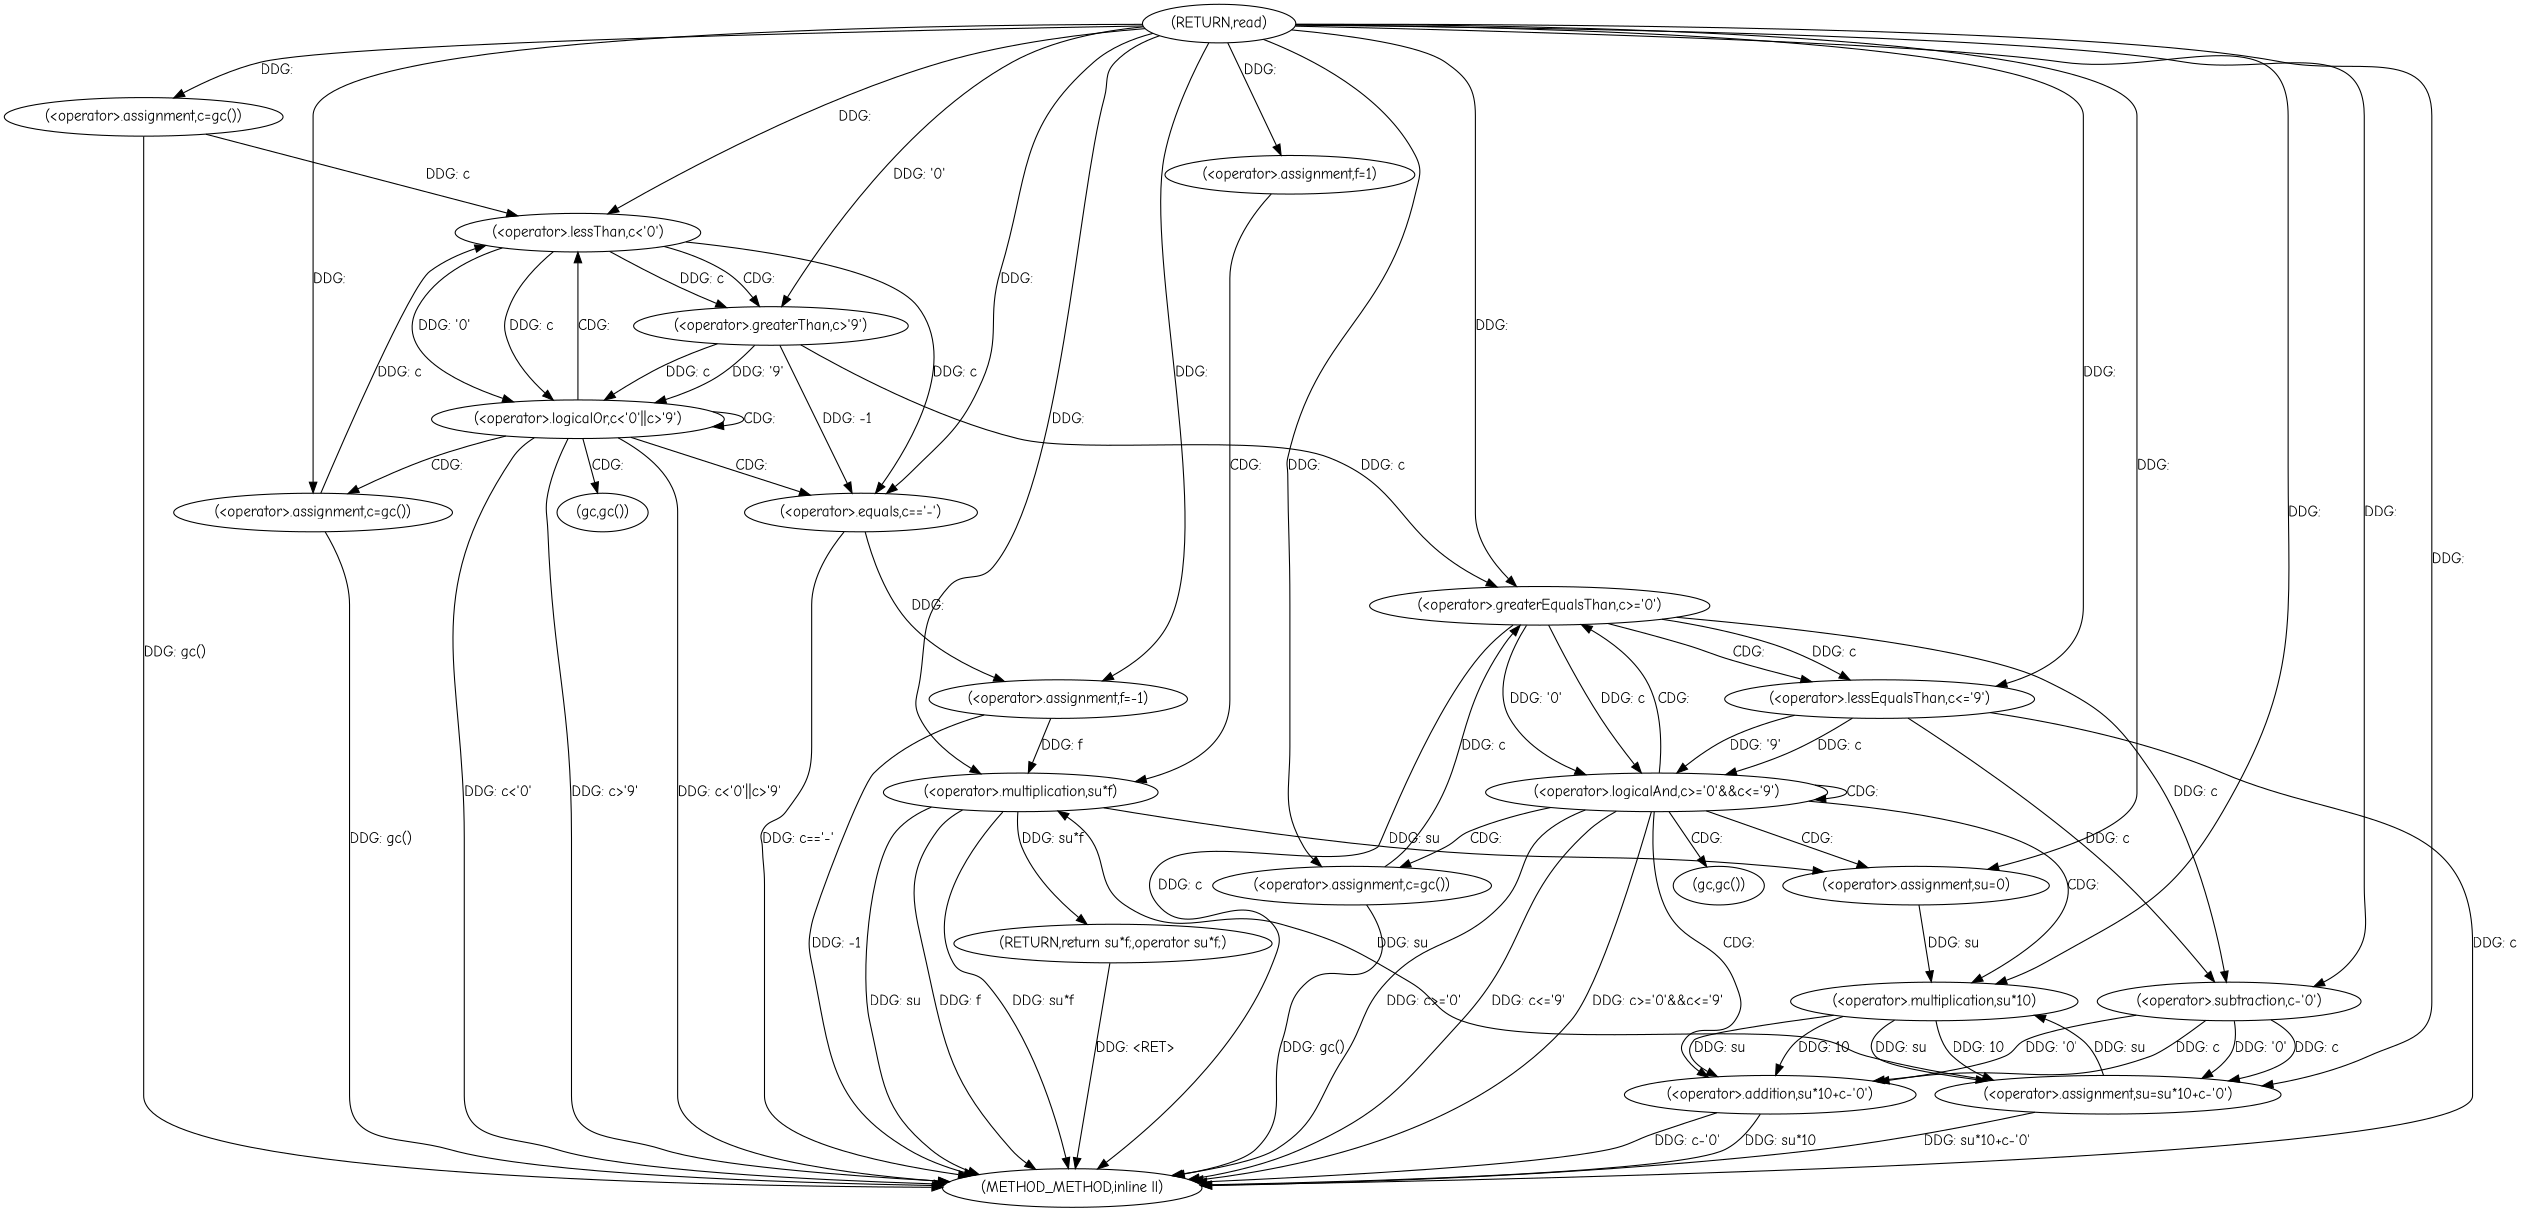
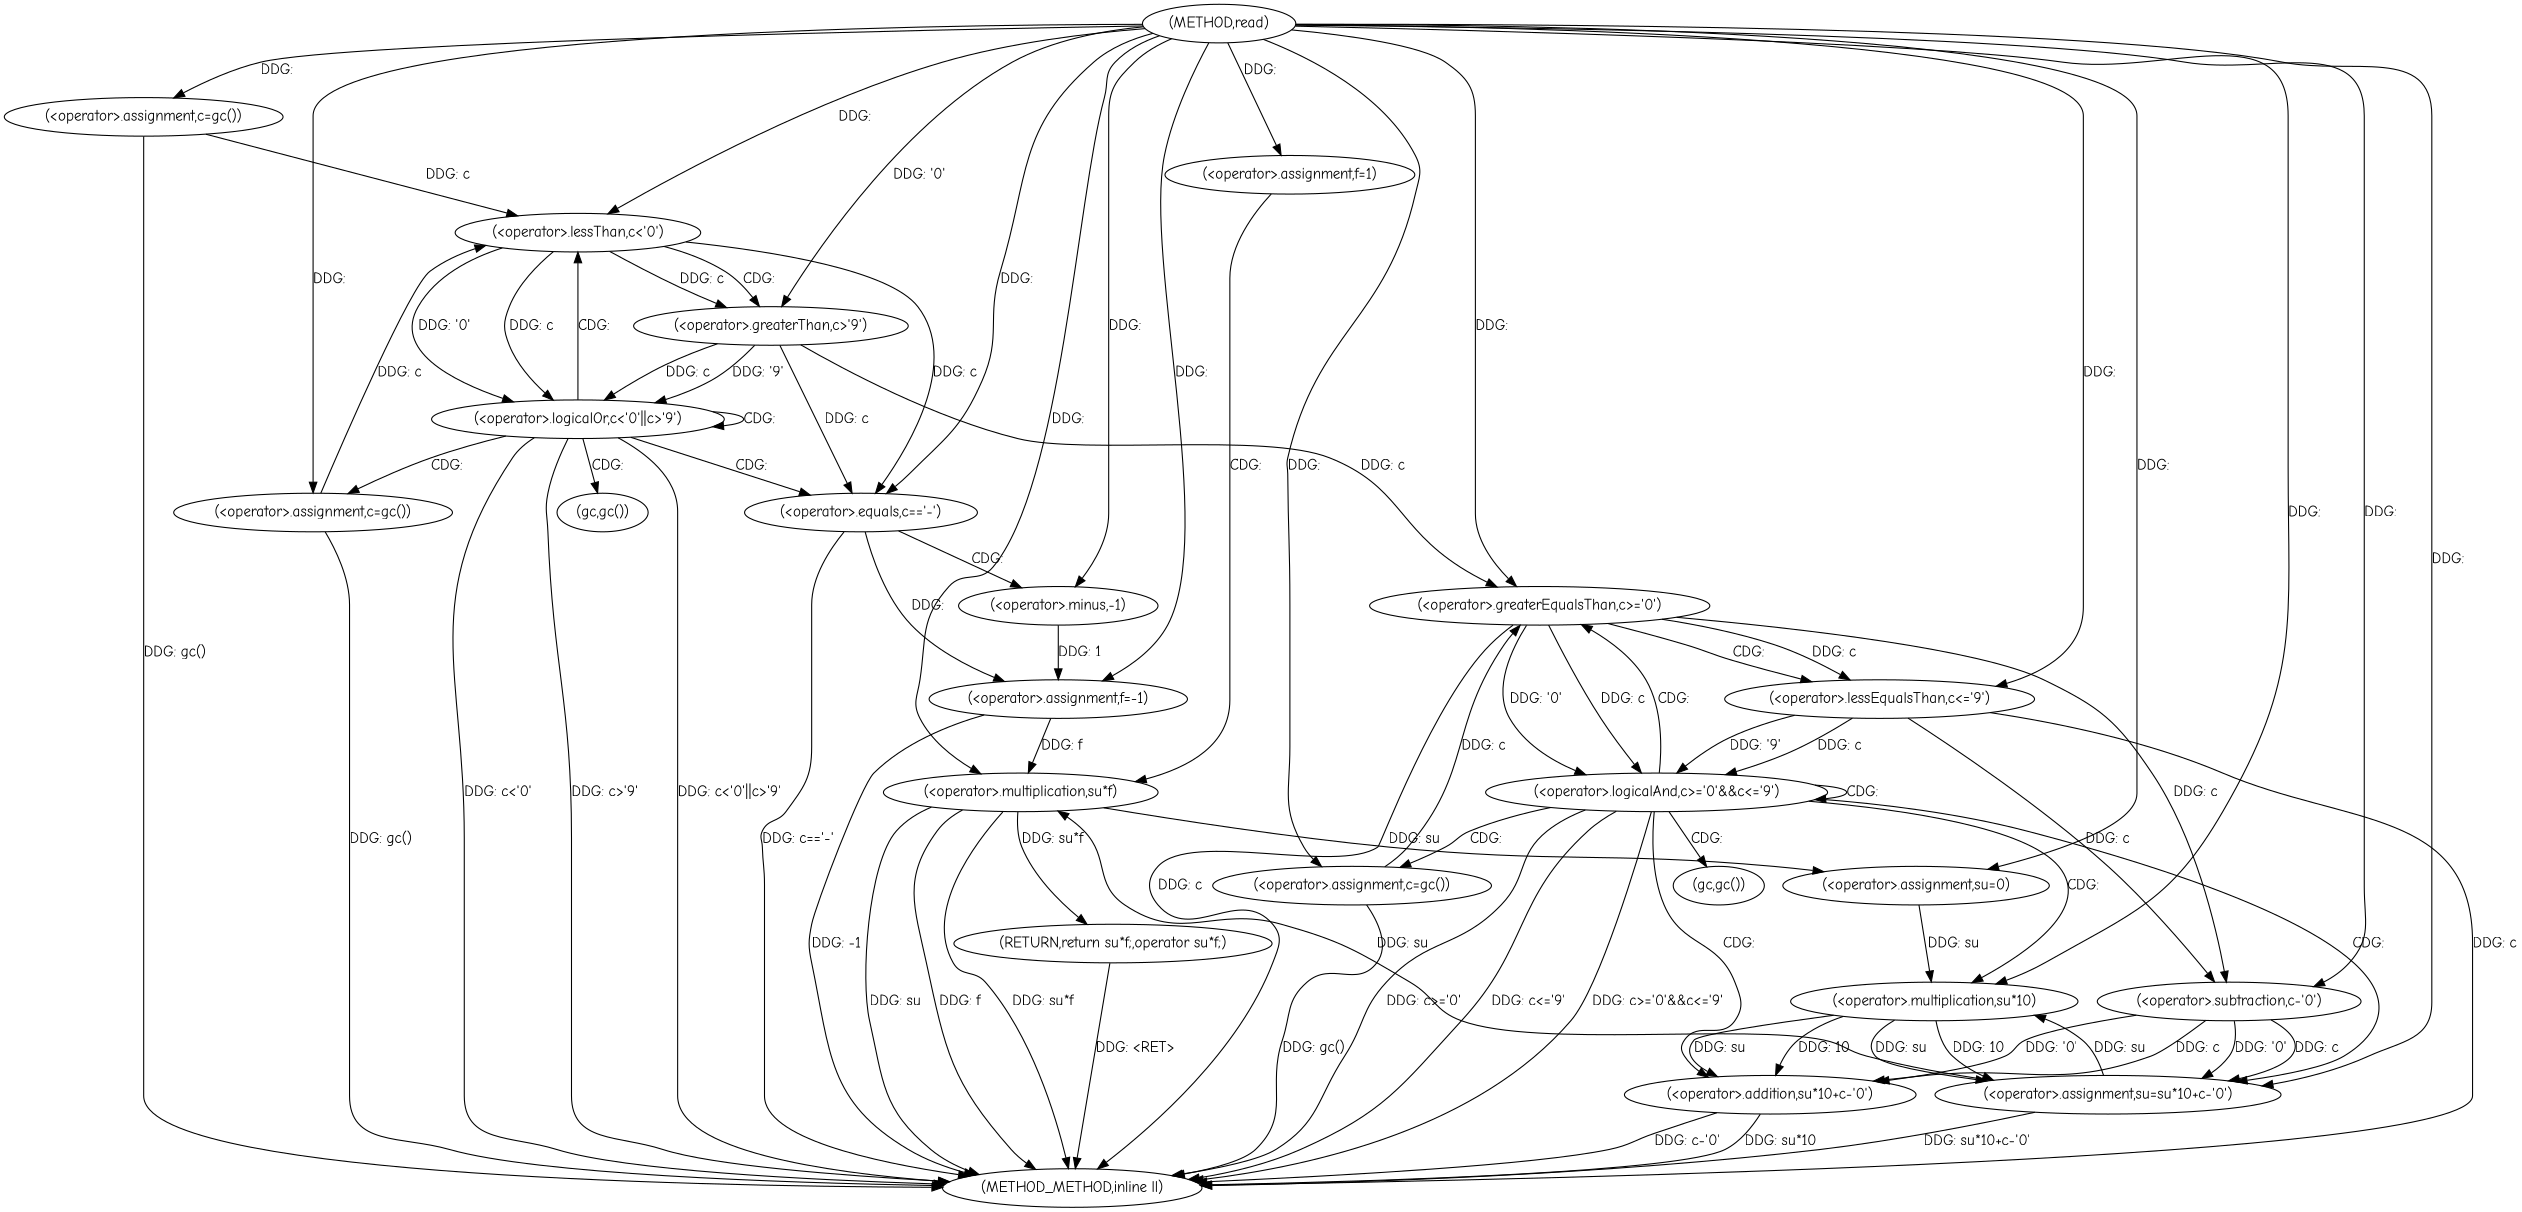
(1219, 24) -> (1219, 24)
(847, 419) -> (847, 419)
none -> (1058, 606)
(1782, 837) -> (2216, 890)
